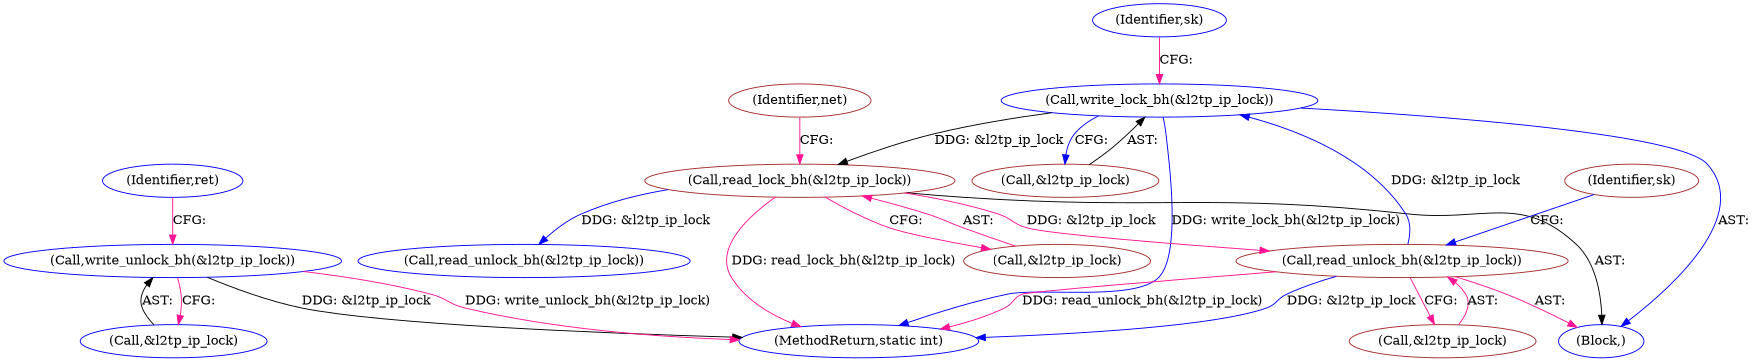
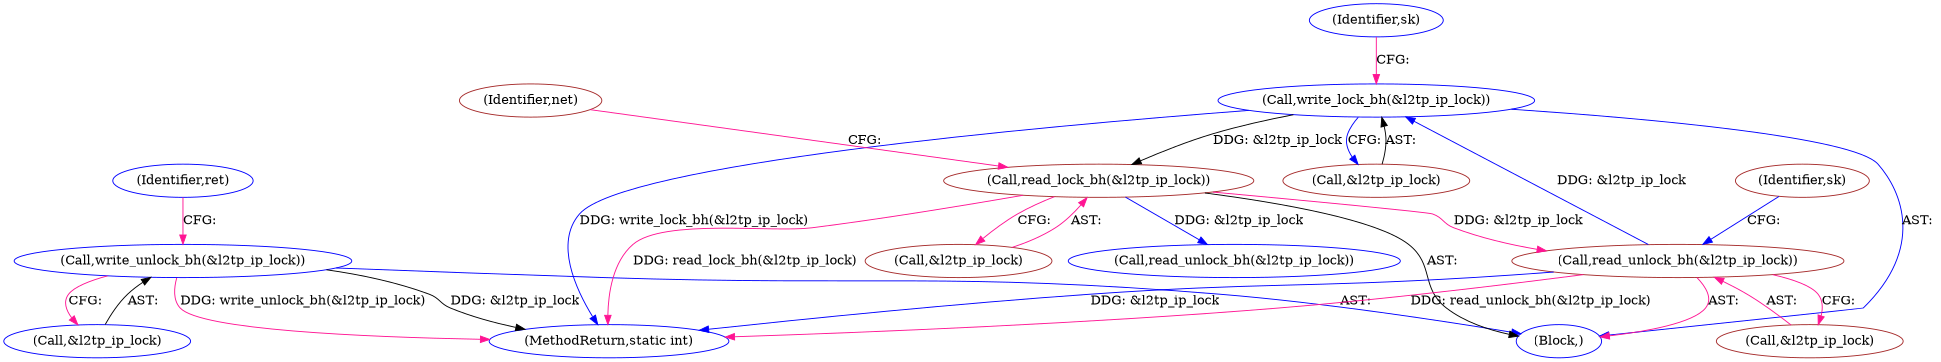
none -> (925, 281)
